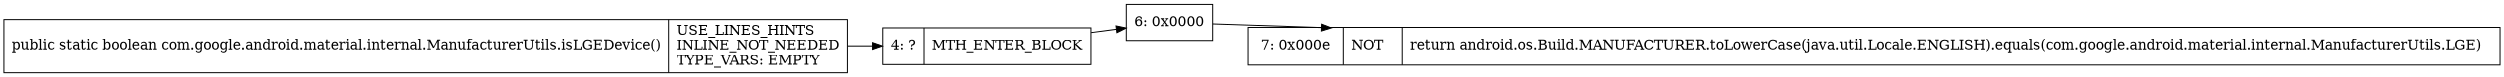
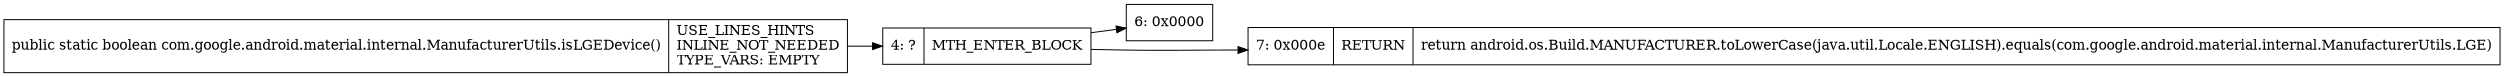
(1267, 26) -> (1164, 50)
(1367, 46) -> (1373, 46)
